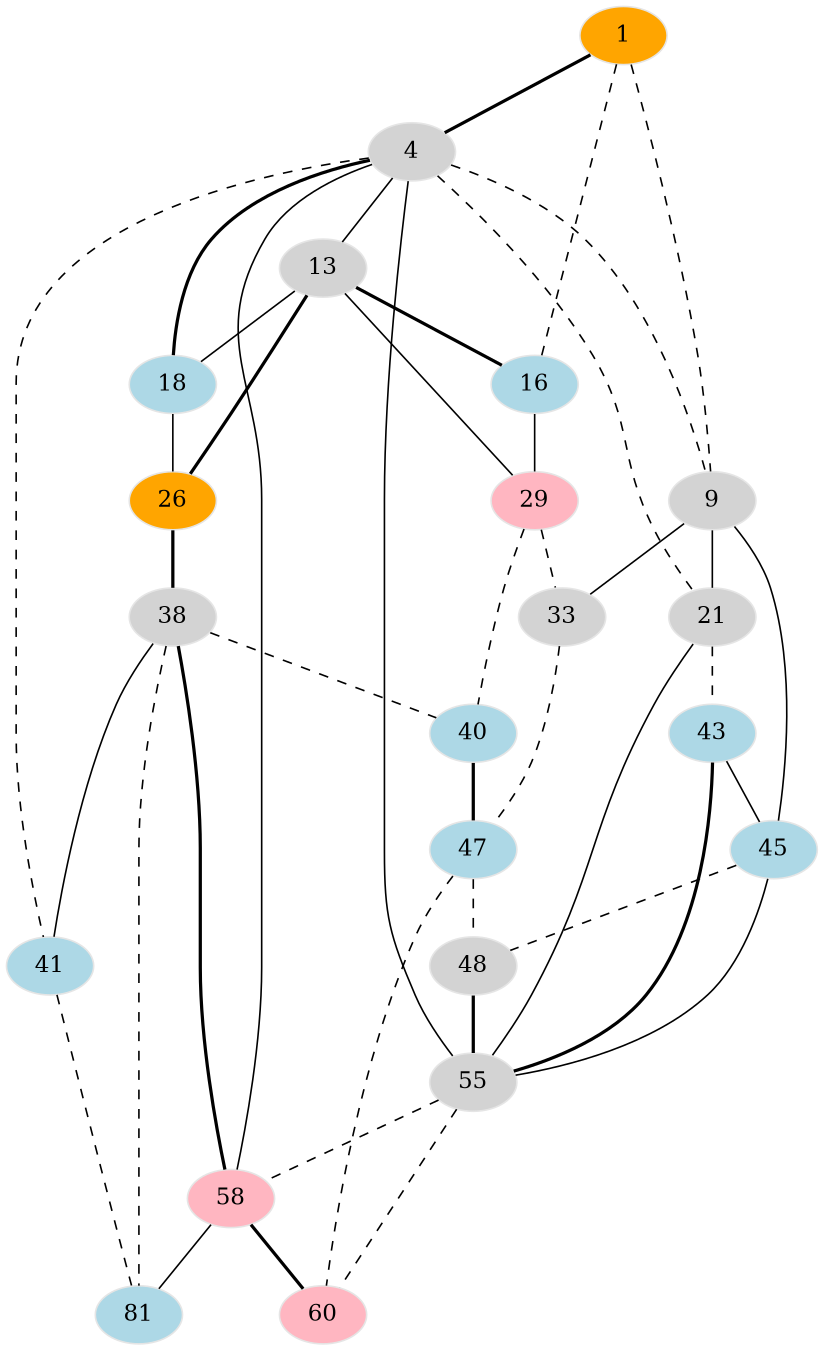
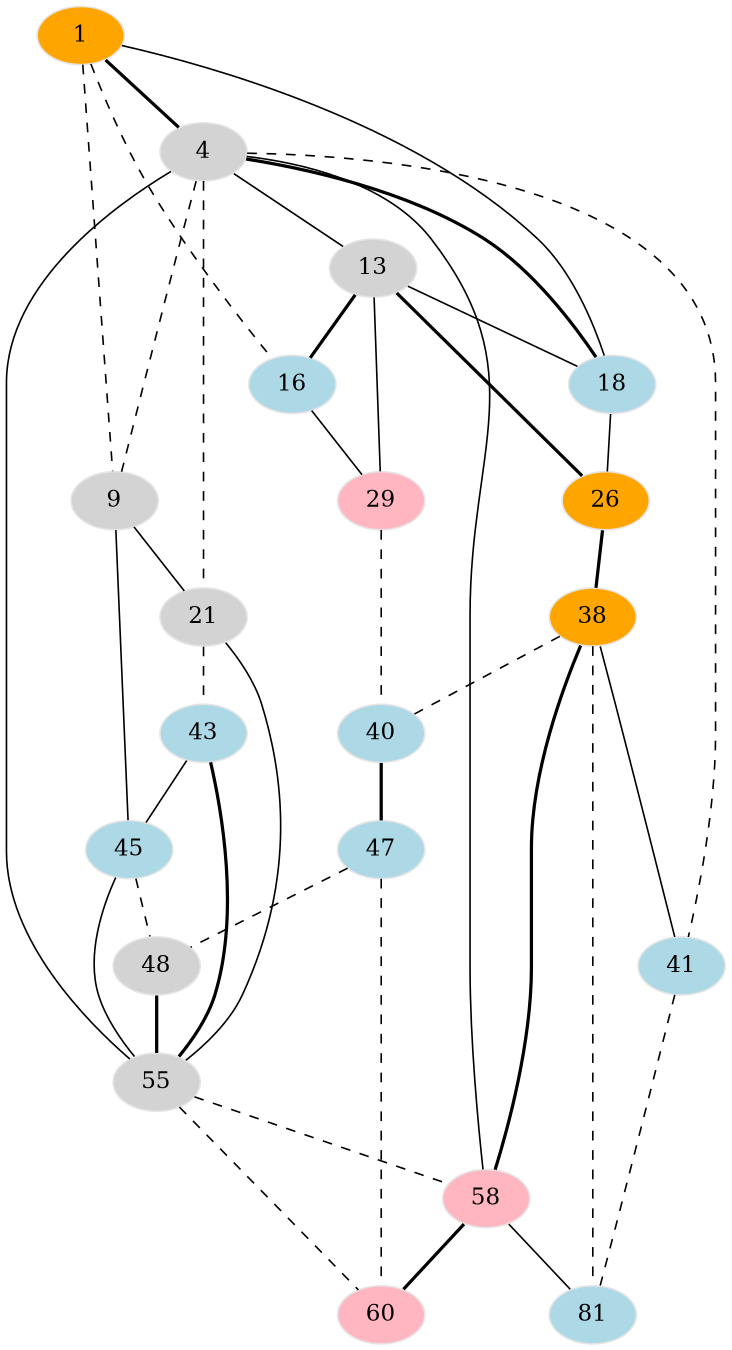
none -> (403, 147)
(173, 617) -> (593, 617)
(562, 617) -> none
